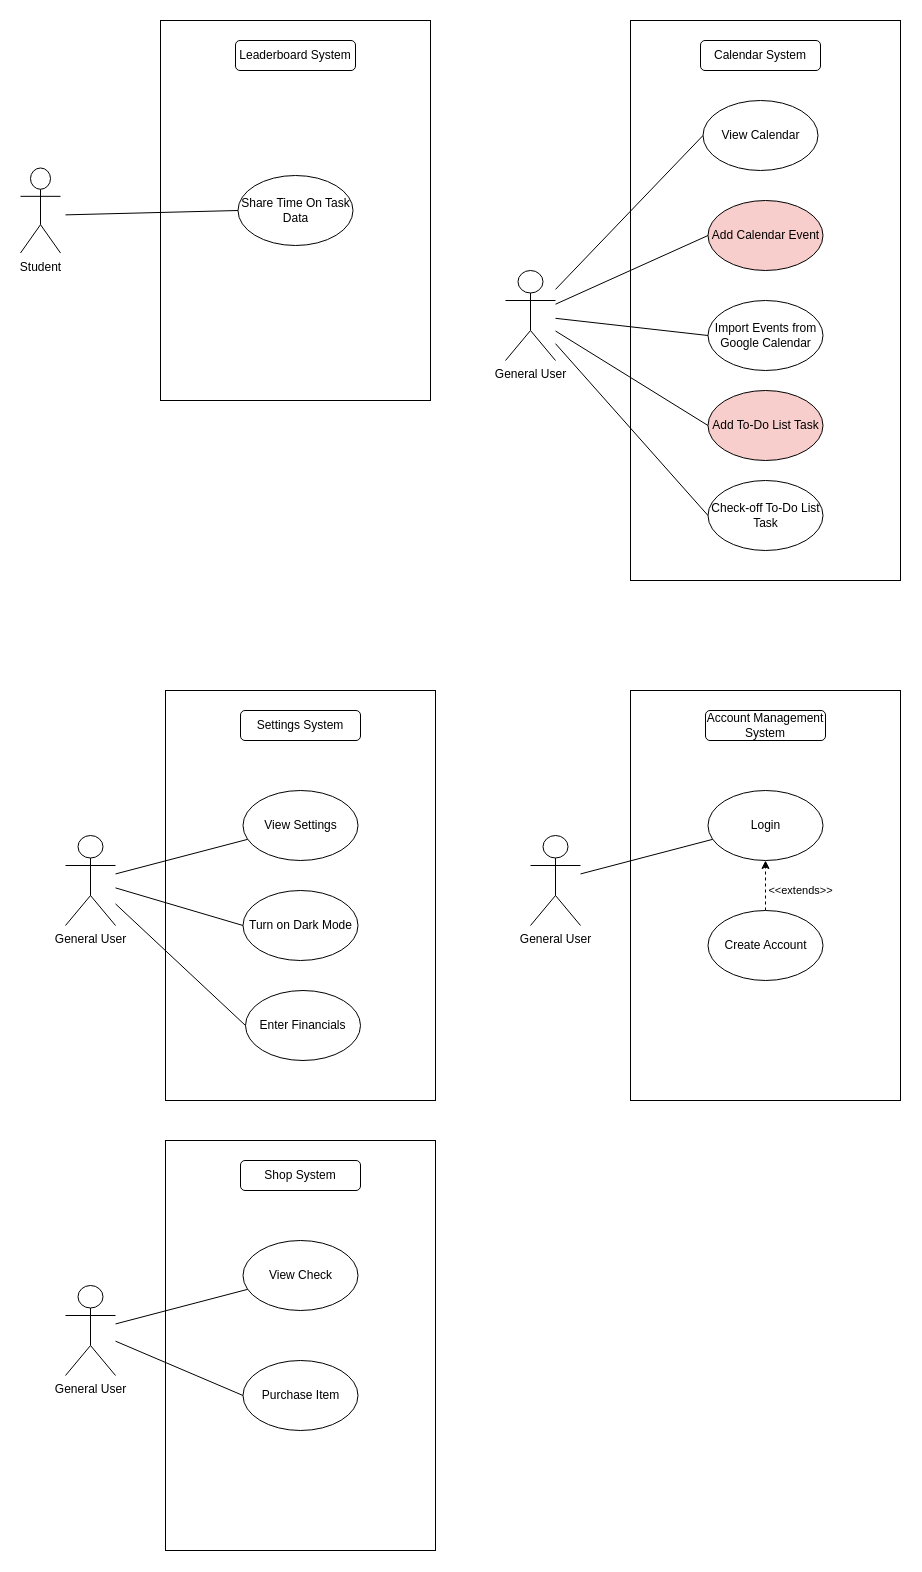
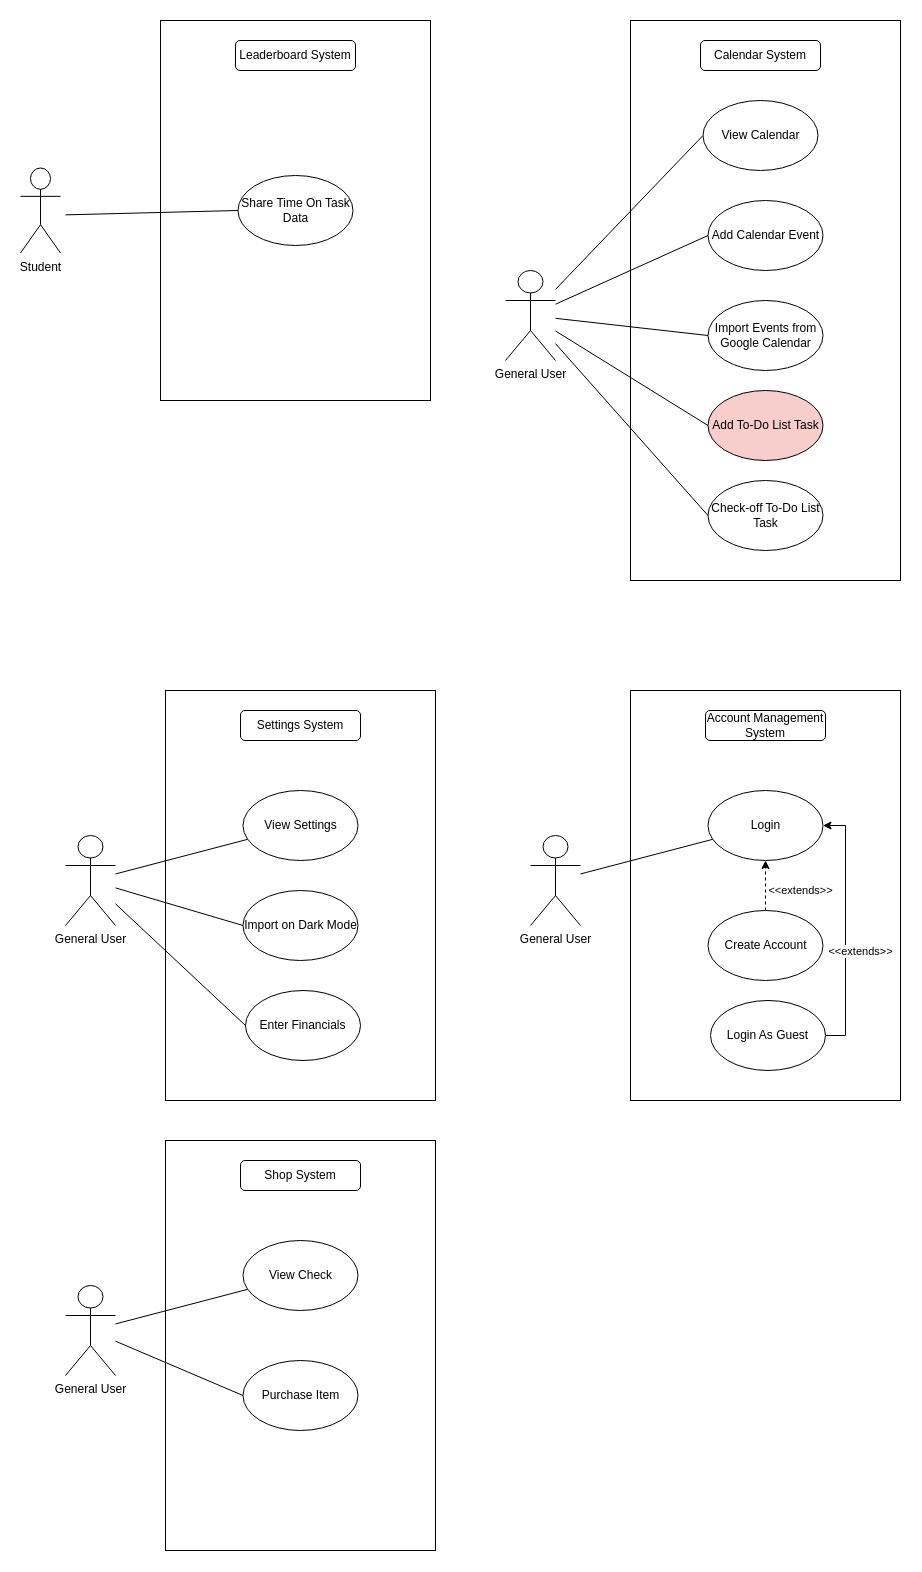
(766, 236) -> (766, 236)
(301, 926) -> (301, 926)
none -> (846, 933)
none -> (768, 1036)
